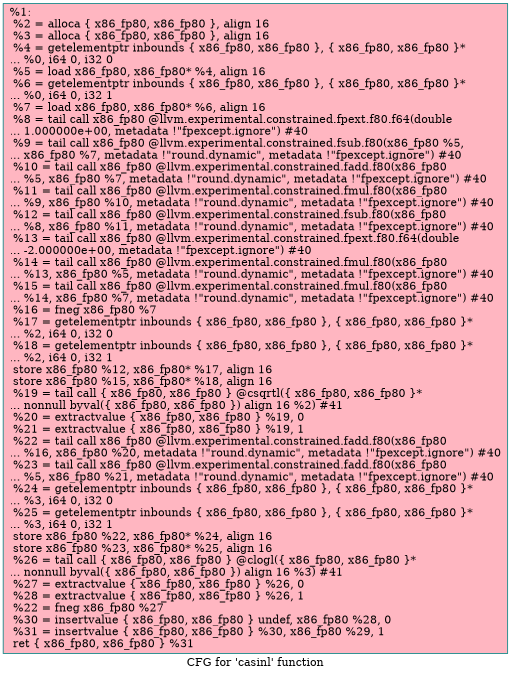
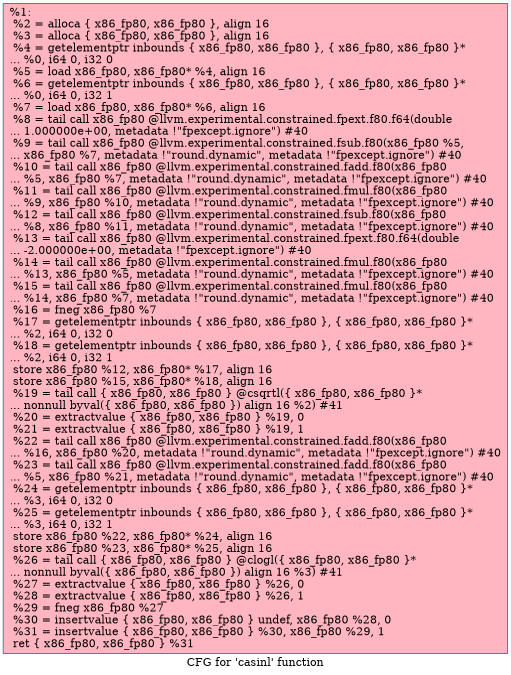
(87, 608) -> (87, 608)
